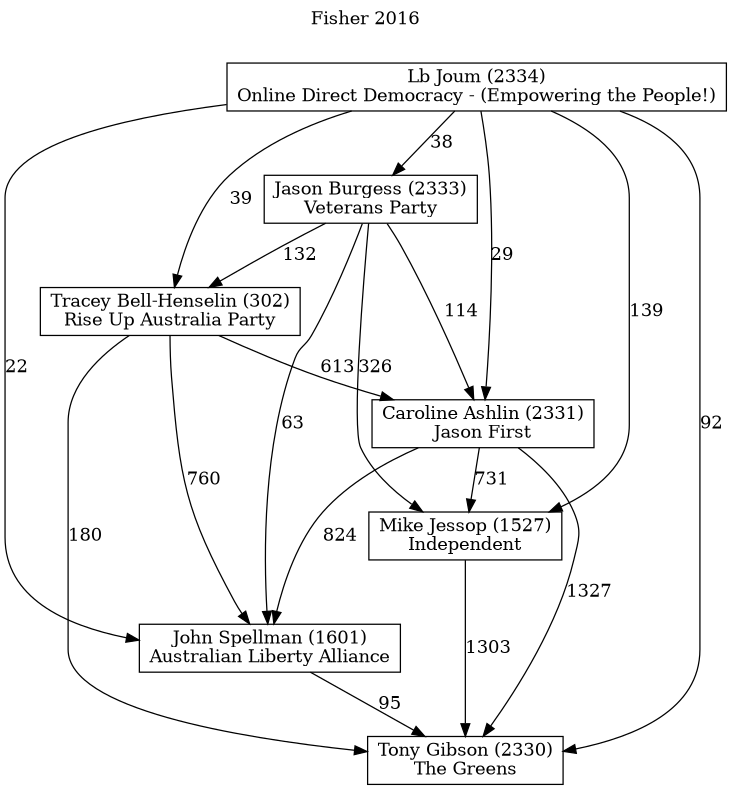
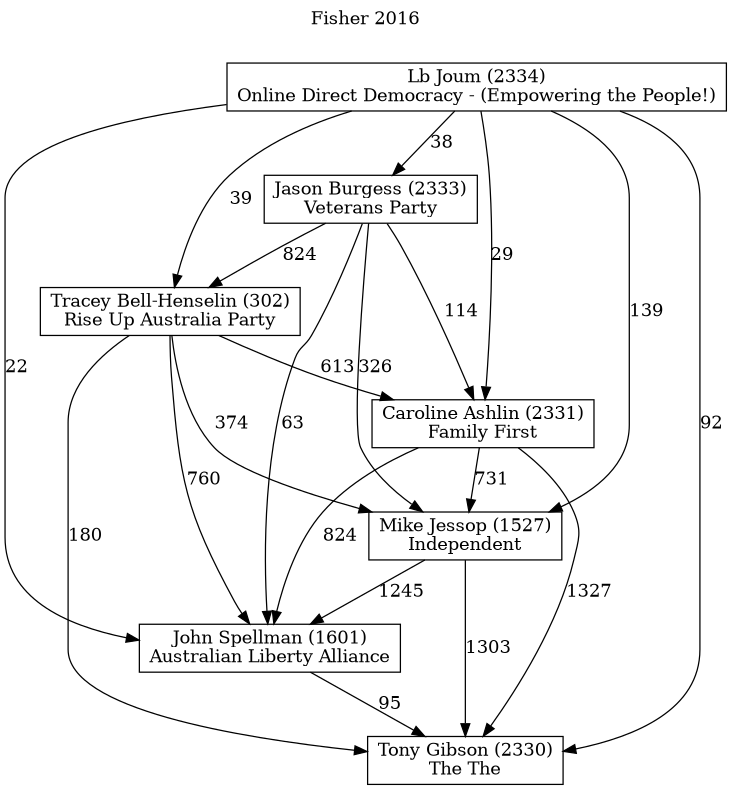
(300, 255) -> (300, 255)
(483, 424) -> (483, 424)
none -> (229, 459)
none -> (373, 589)
(465, 760) -> (465, 760)
